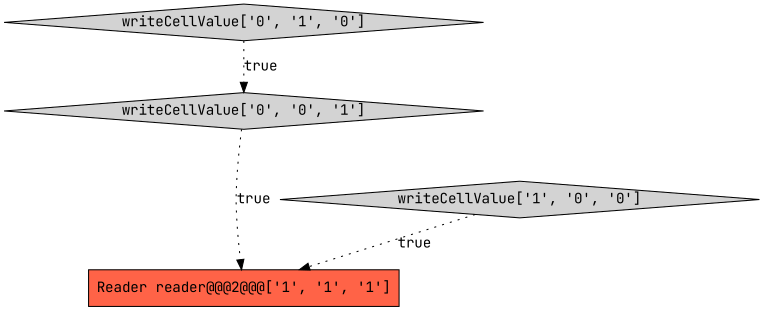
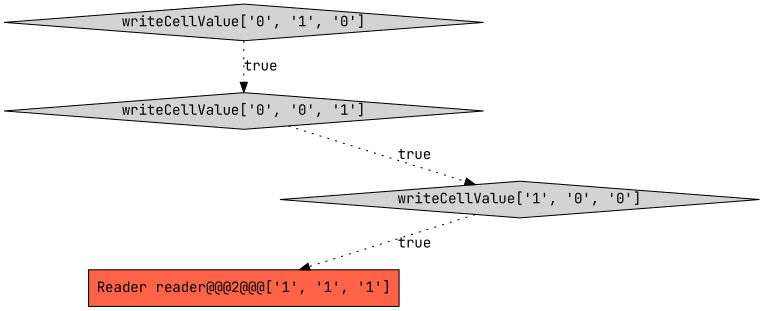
(236, 194) -> (377, 154)
